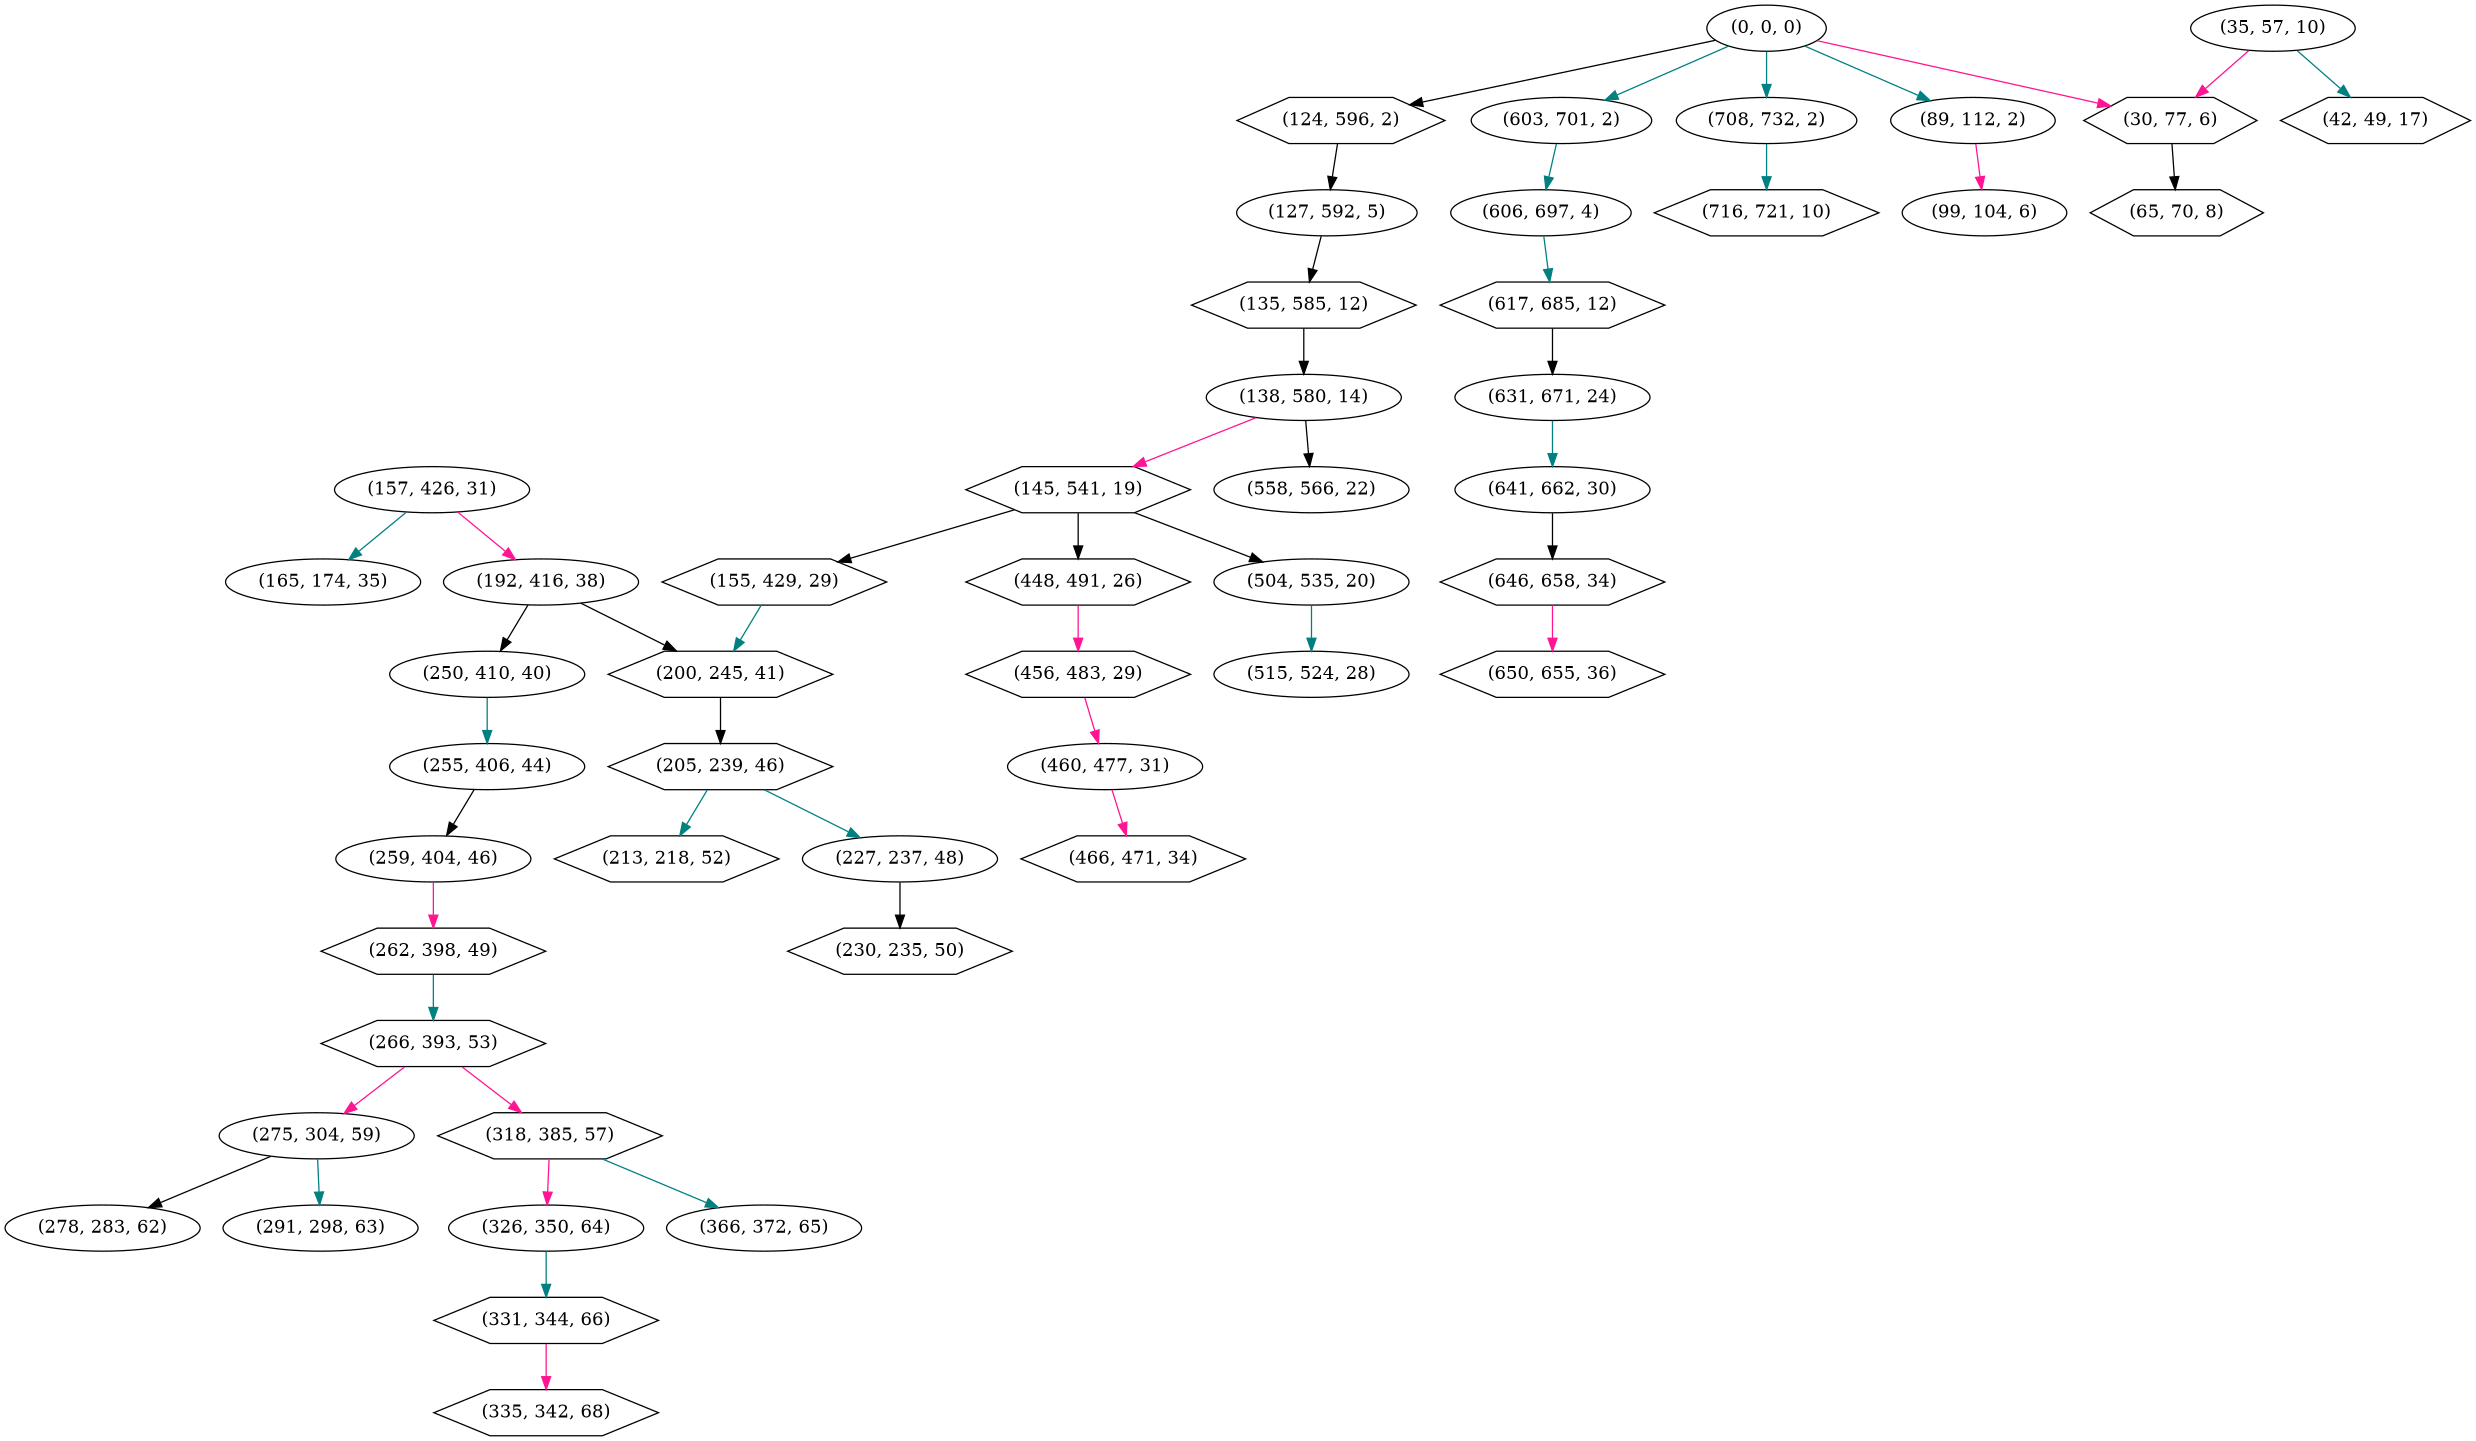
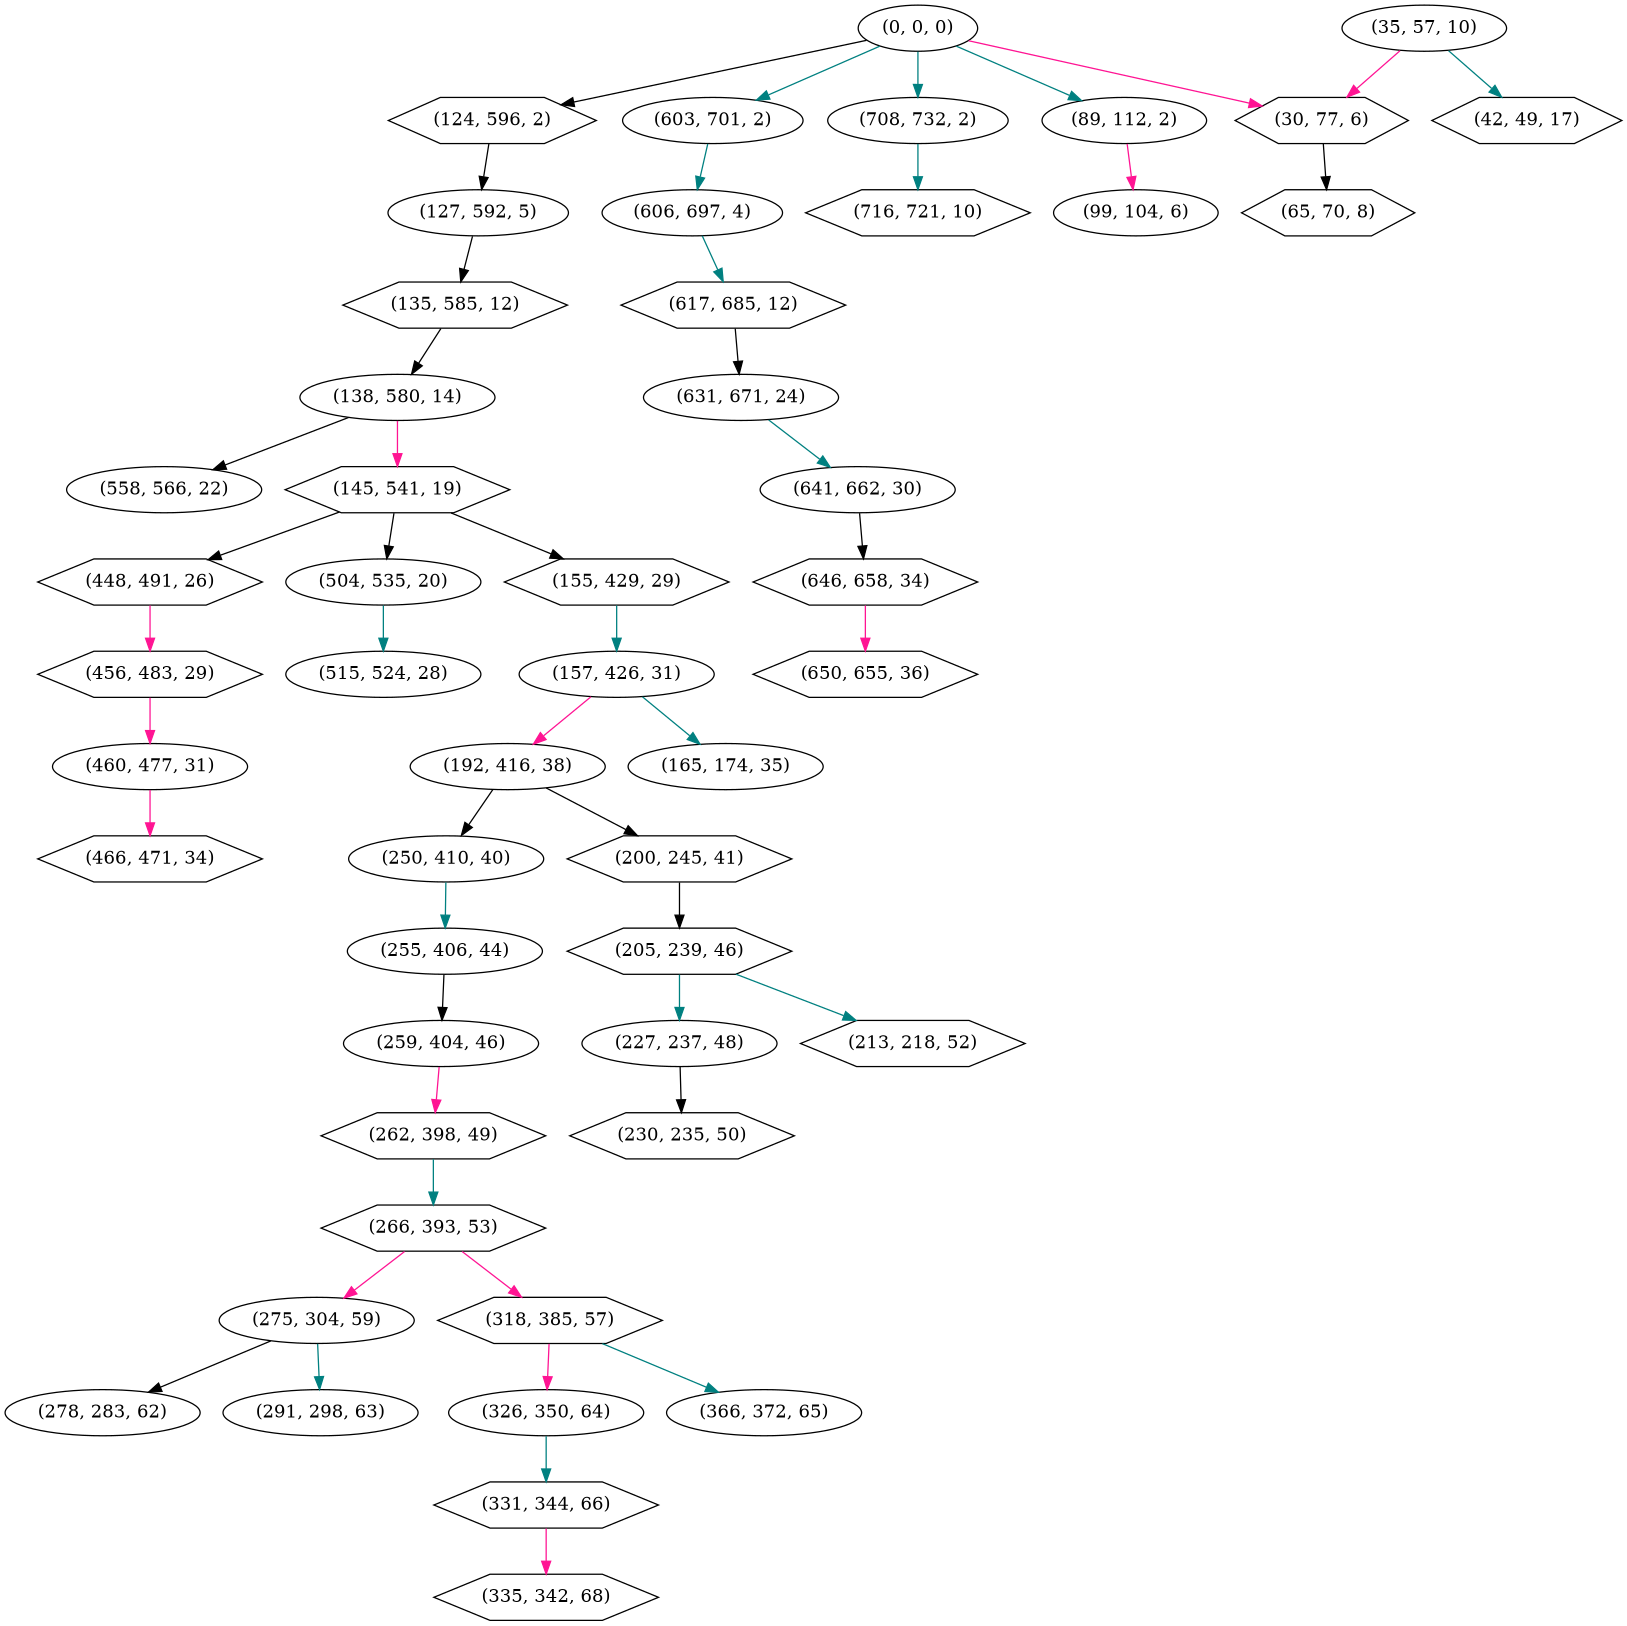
(751, 623) -> (617, 622)
